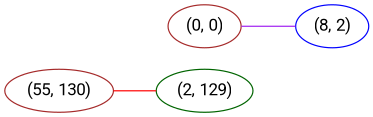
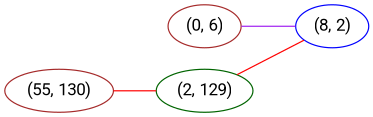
(205, 26) -> (205, 26)
none -> (271, 57)
